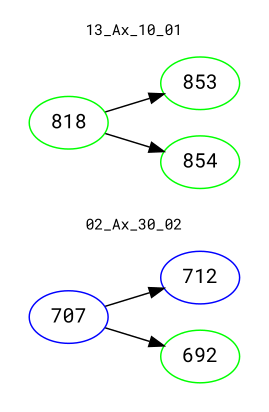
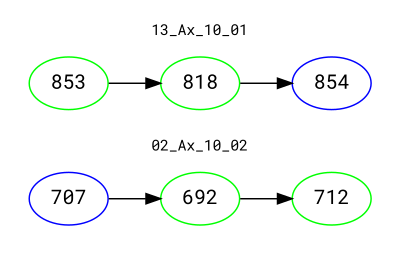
(128, 105) -> (127, 83)
(200, 162) -> (332, 83)
(134, 226) -> (200, 147)
(200, 278) -> (332, 199)
(128, 299) -> (259, 199)
